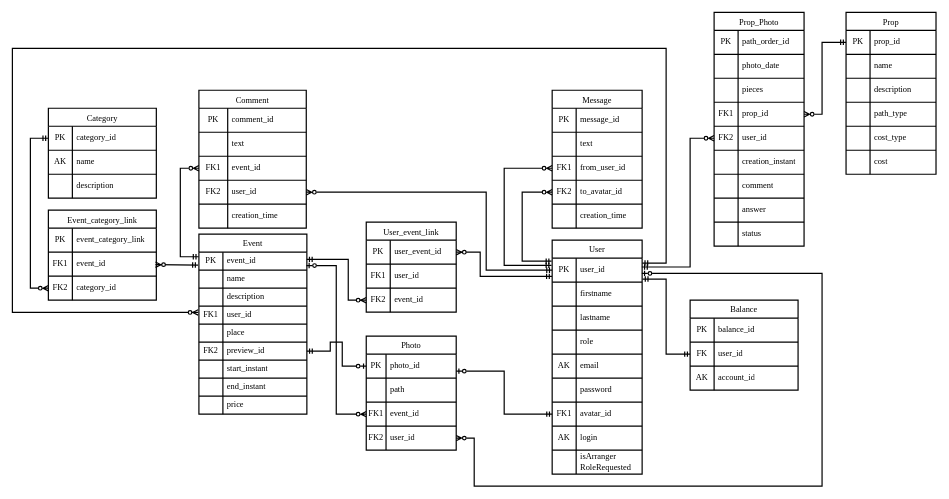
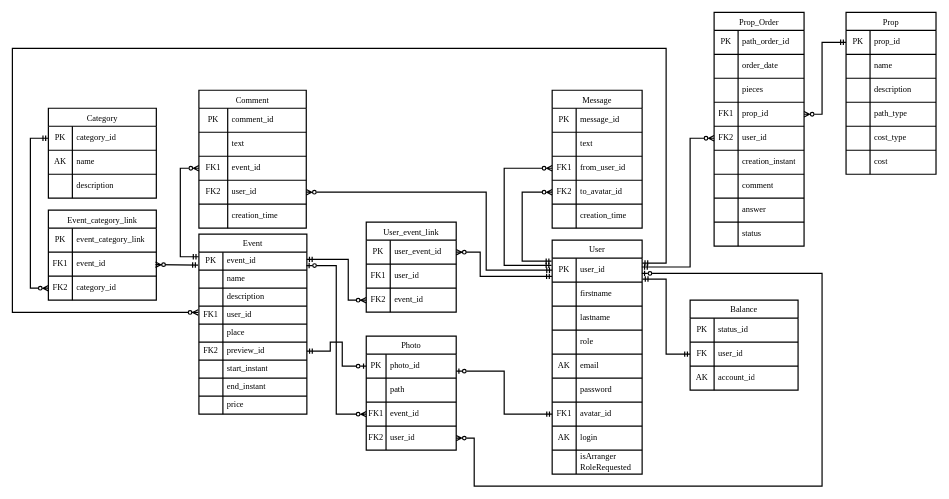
(759, 22) -> (759, 22)
(766, 66) -> (766, 66)
(740, 330) -> (739, 330)
